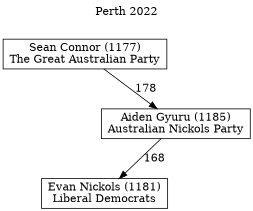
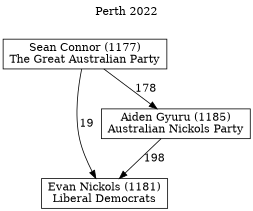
none -> (77, 121)
(155, 159) -> (155, 159)
